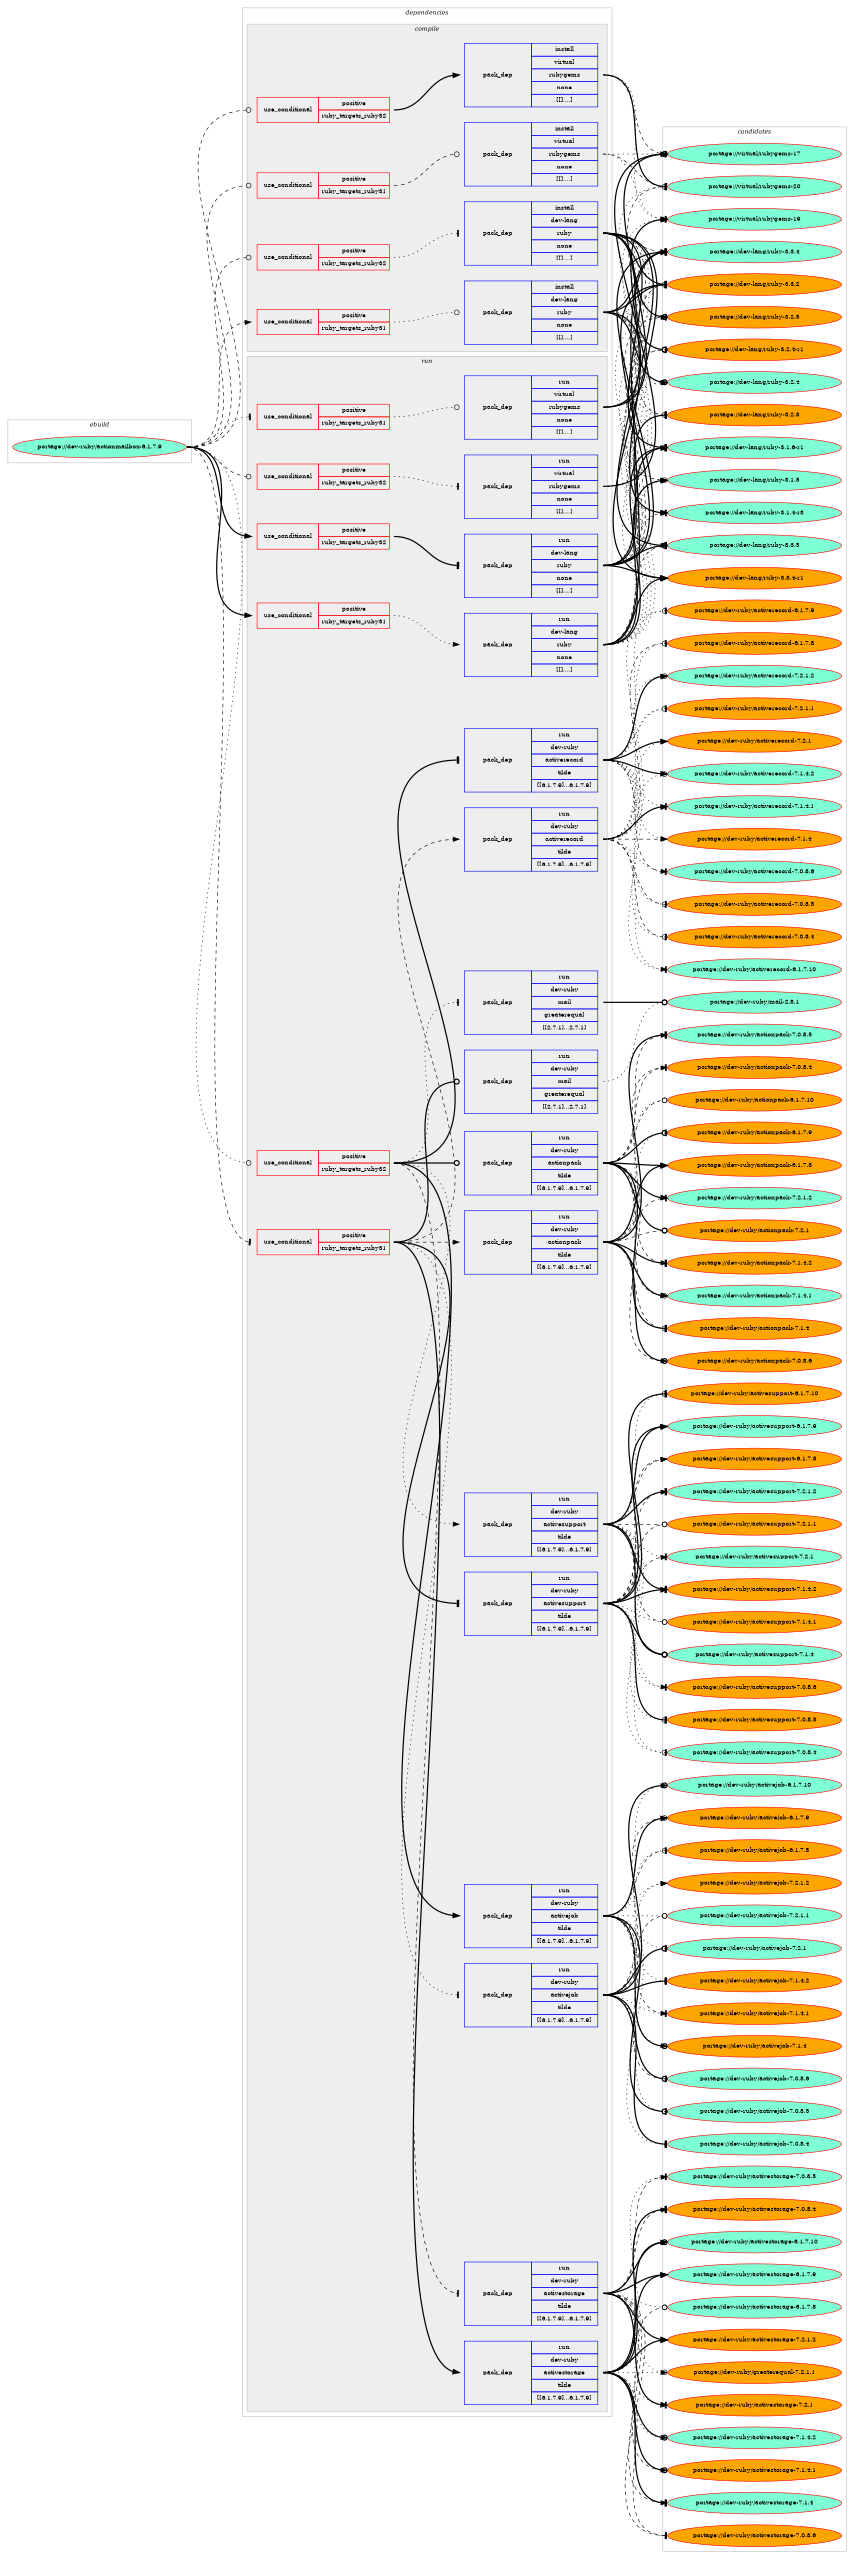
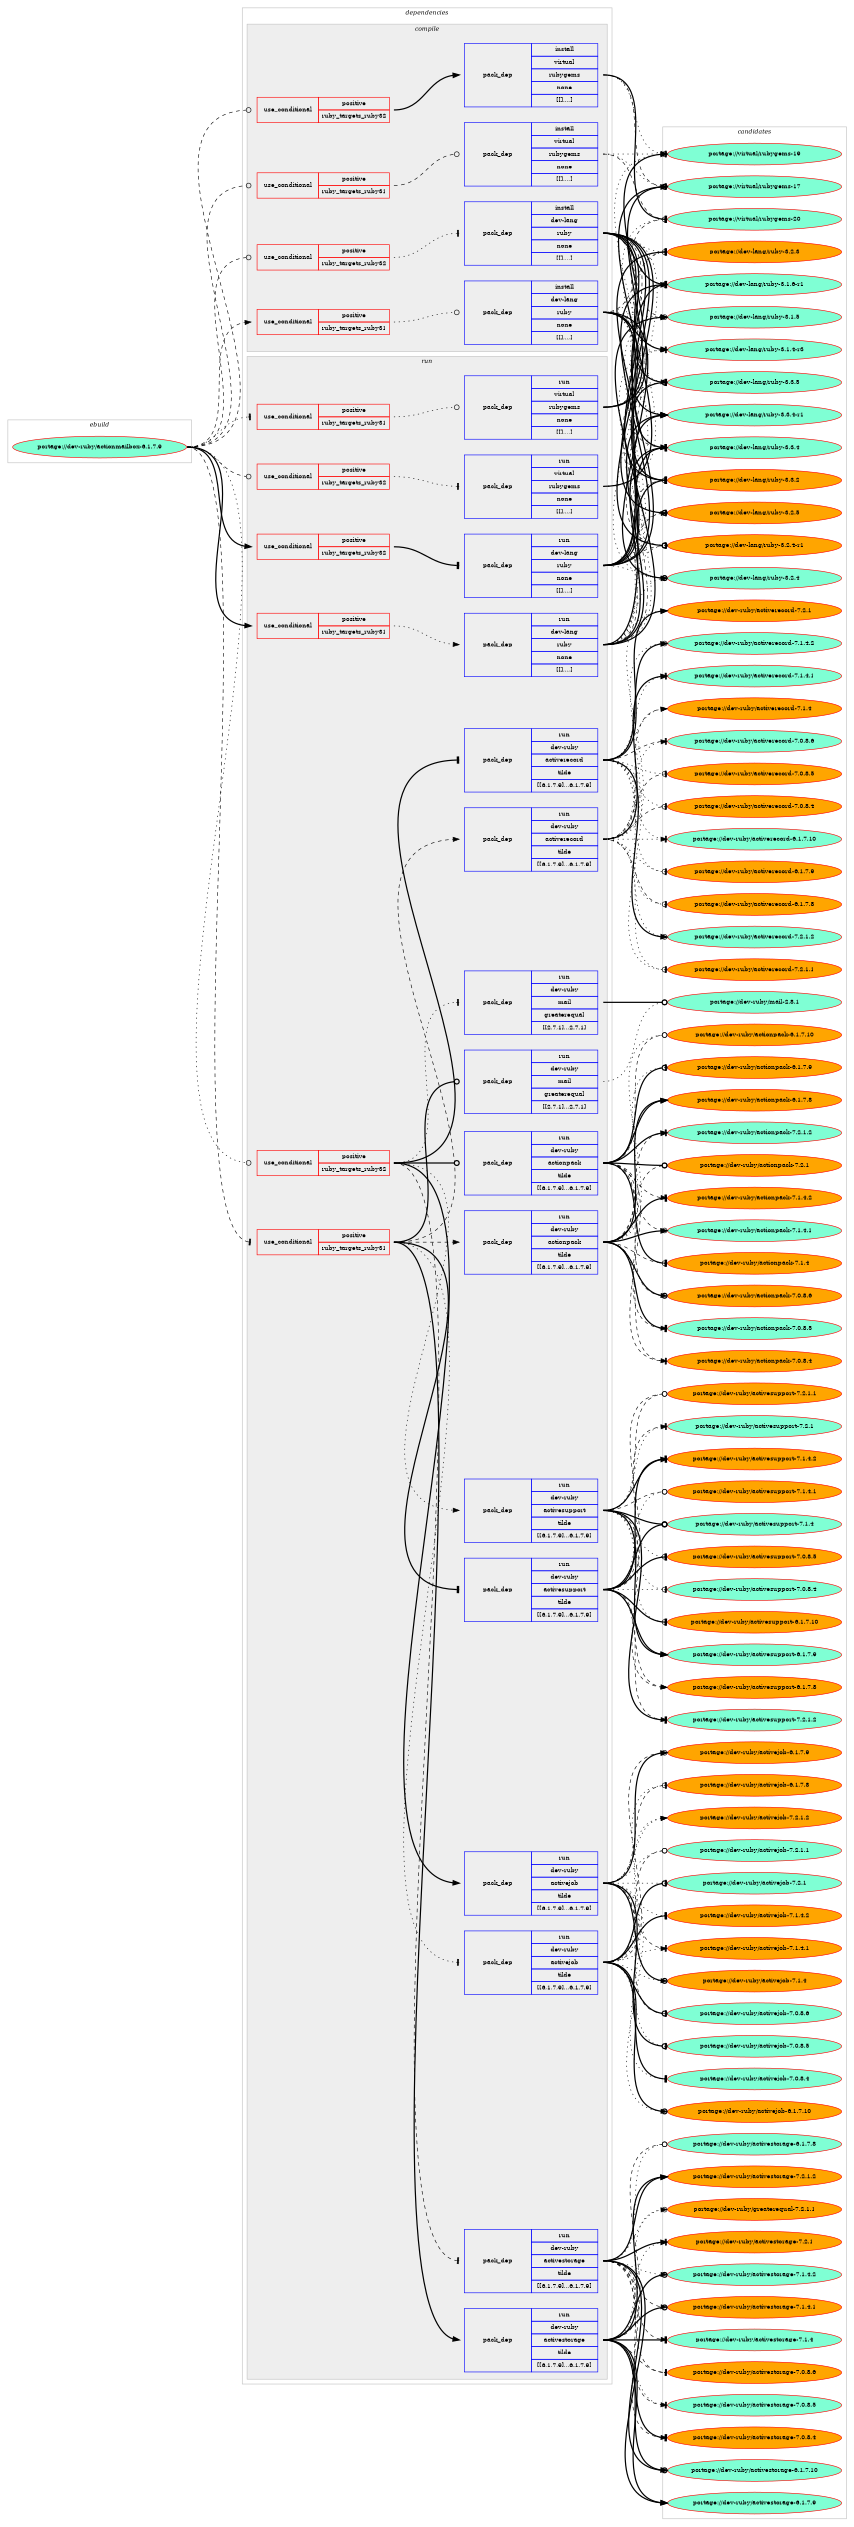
(755, 578) -> (755, 415)
(755, 1687) -> none
(755, 1785) -> (755, 2112)
